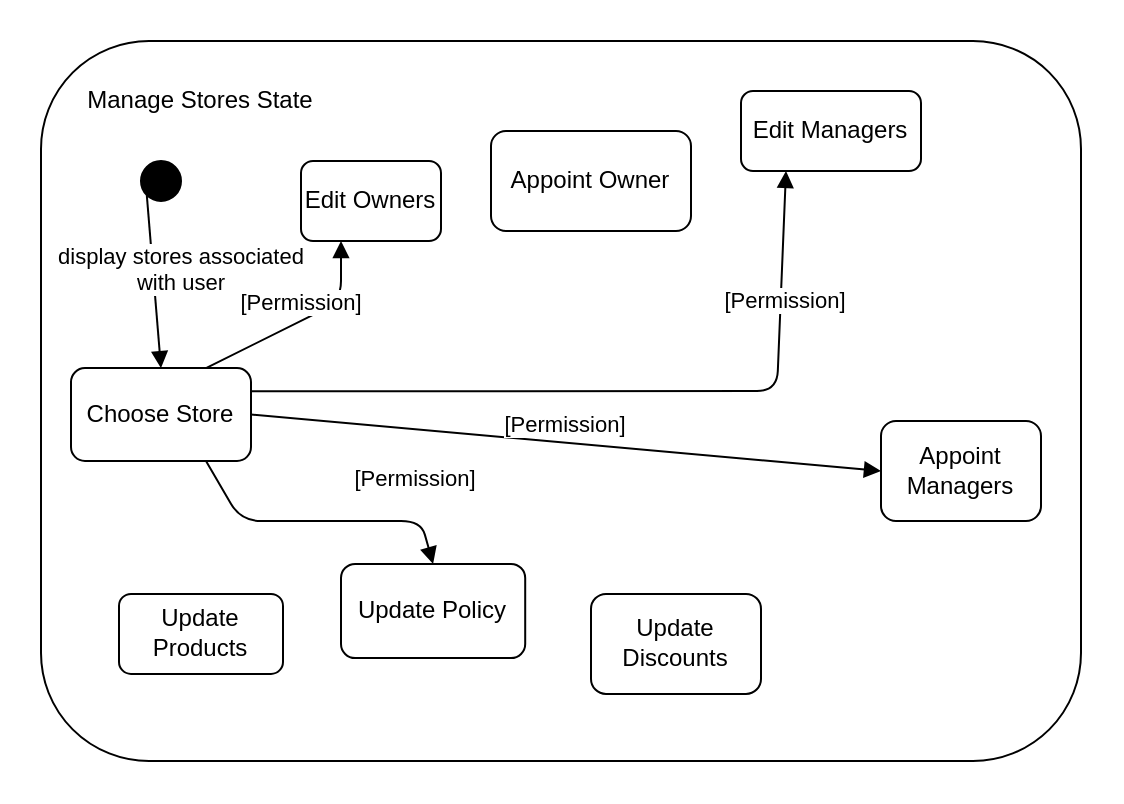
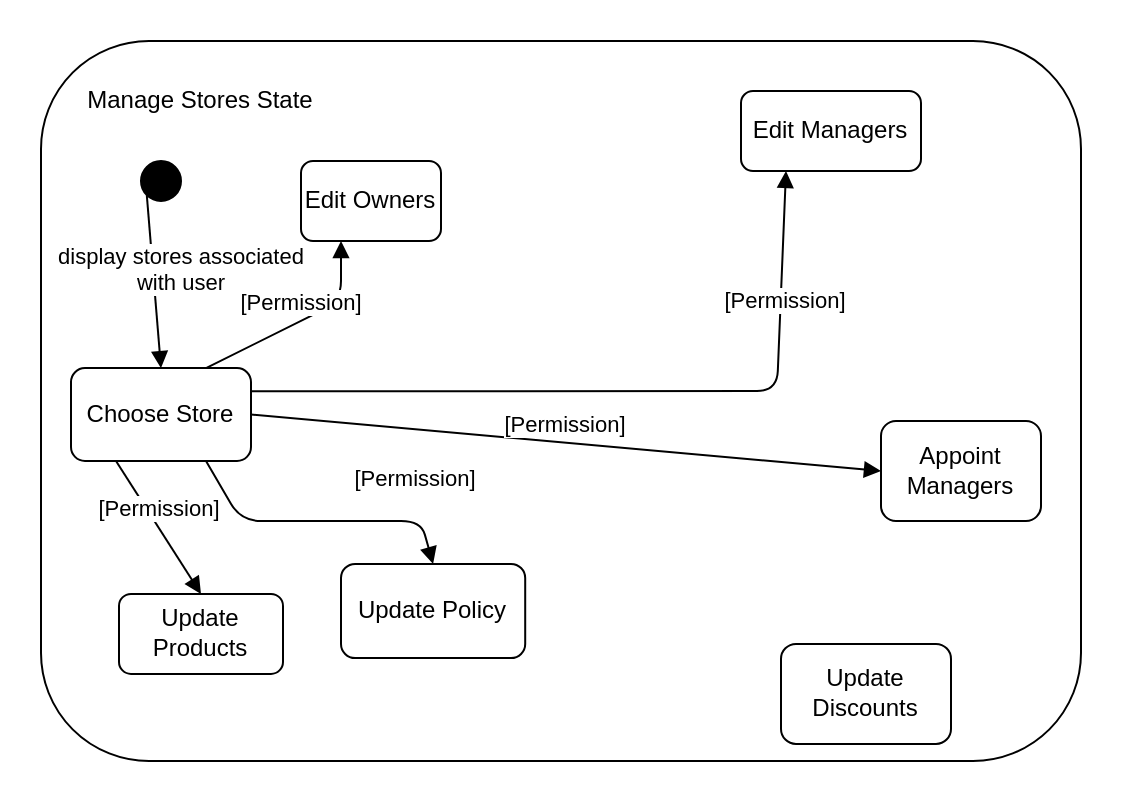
(591, 181) -> none
none -> (154, 520)
(676, 644) -> (866, 694)
